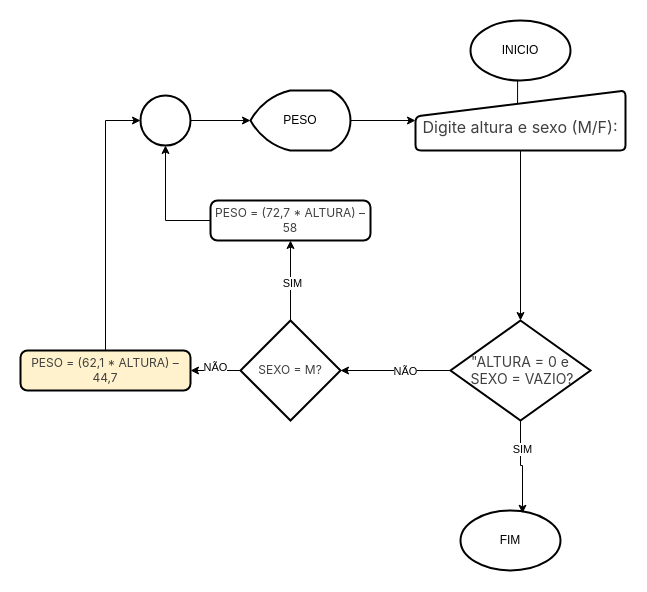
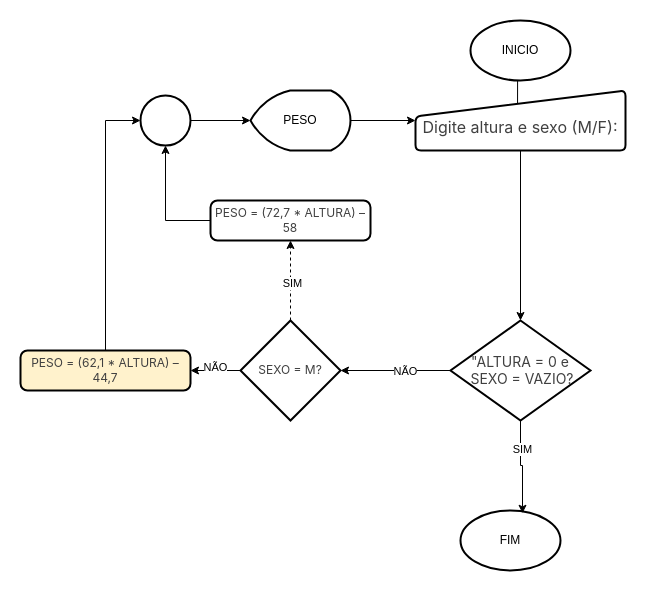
(291, 304) -> (291, 304)
